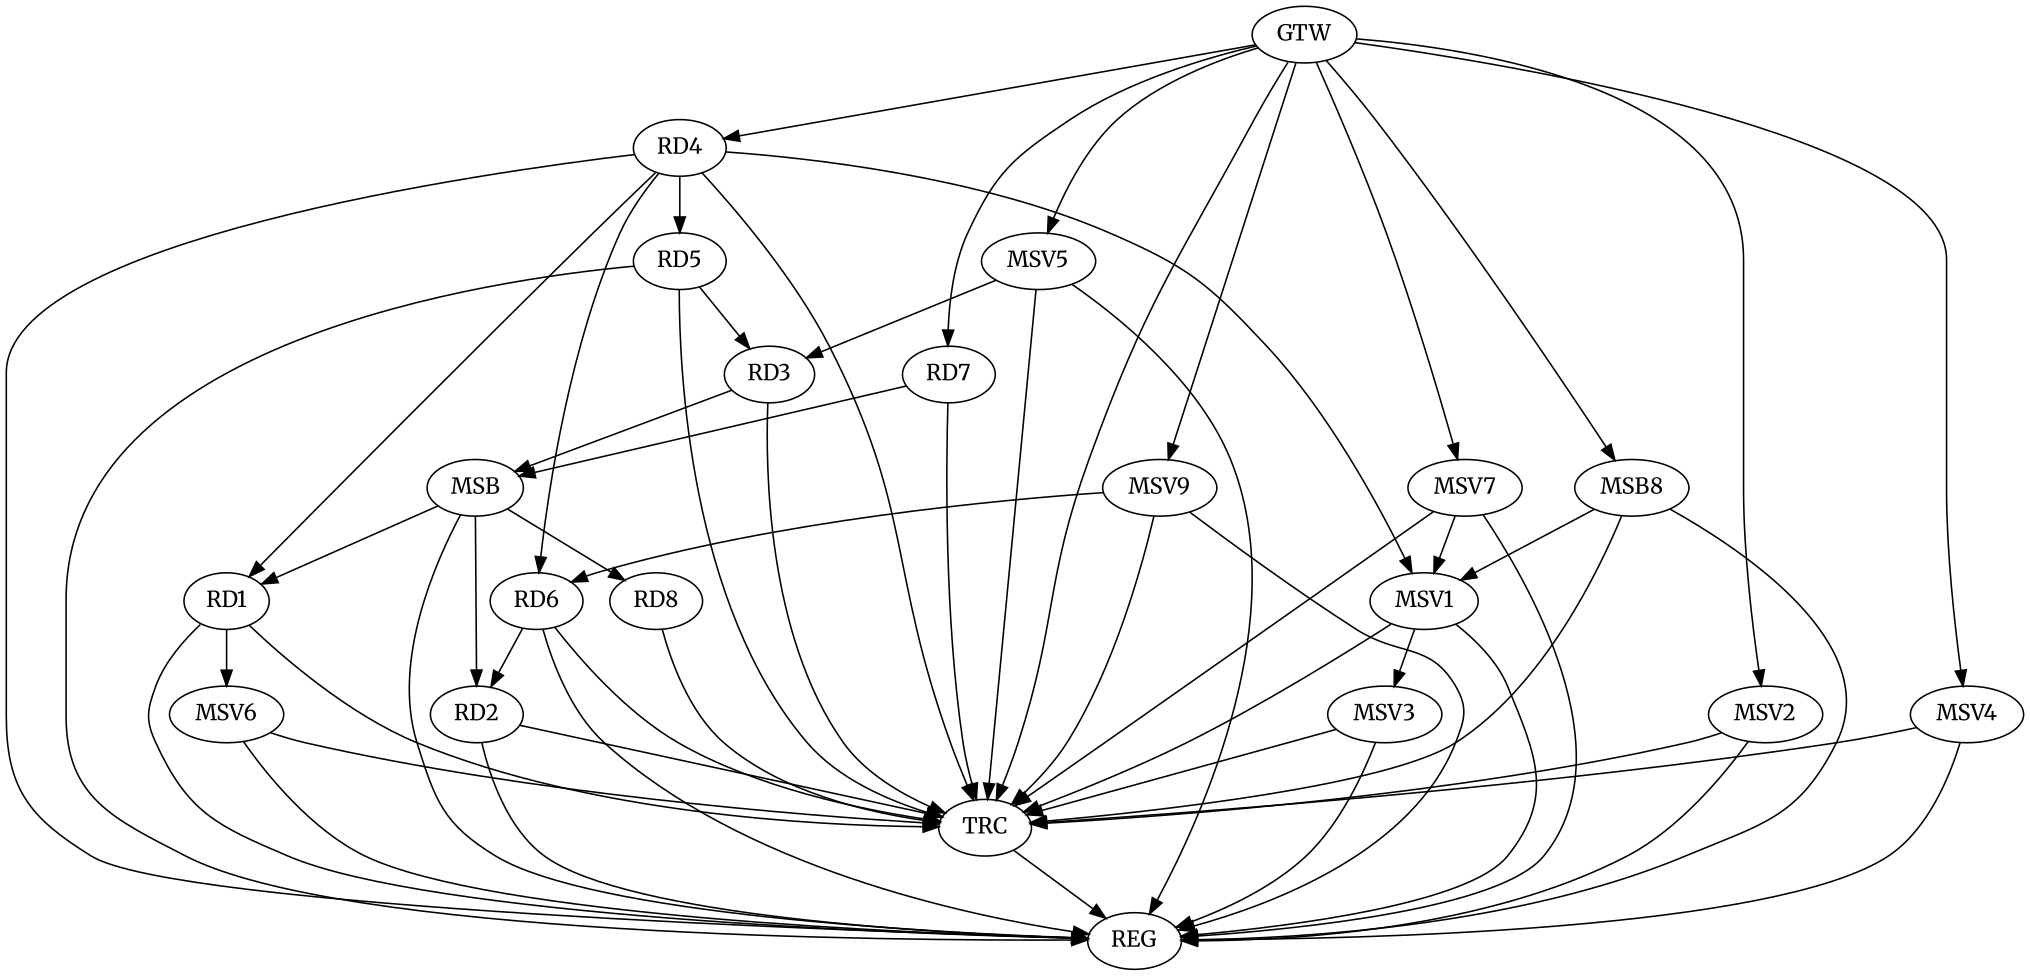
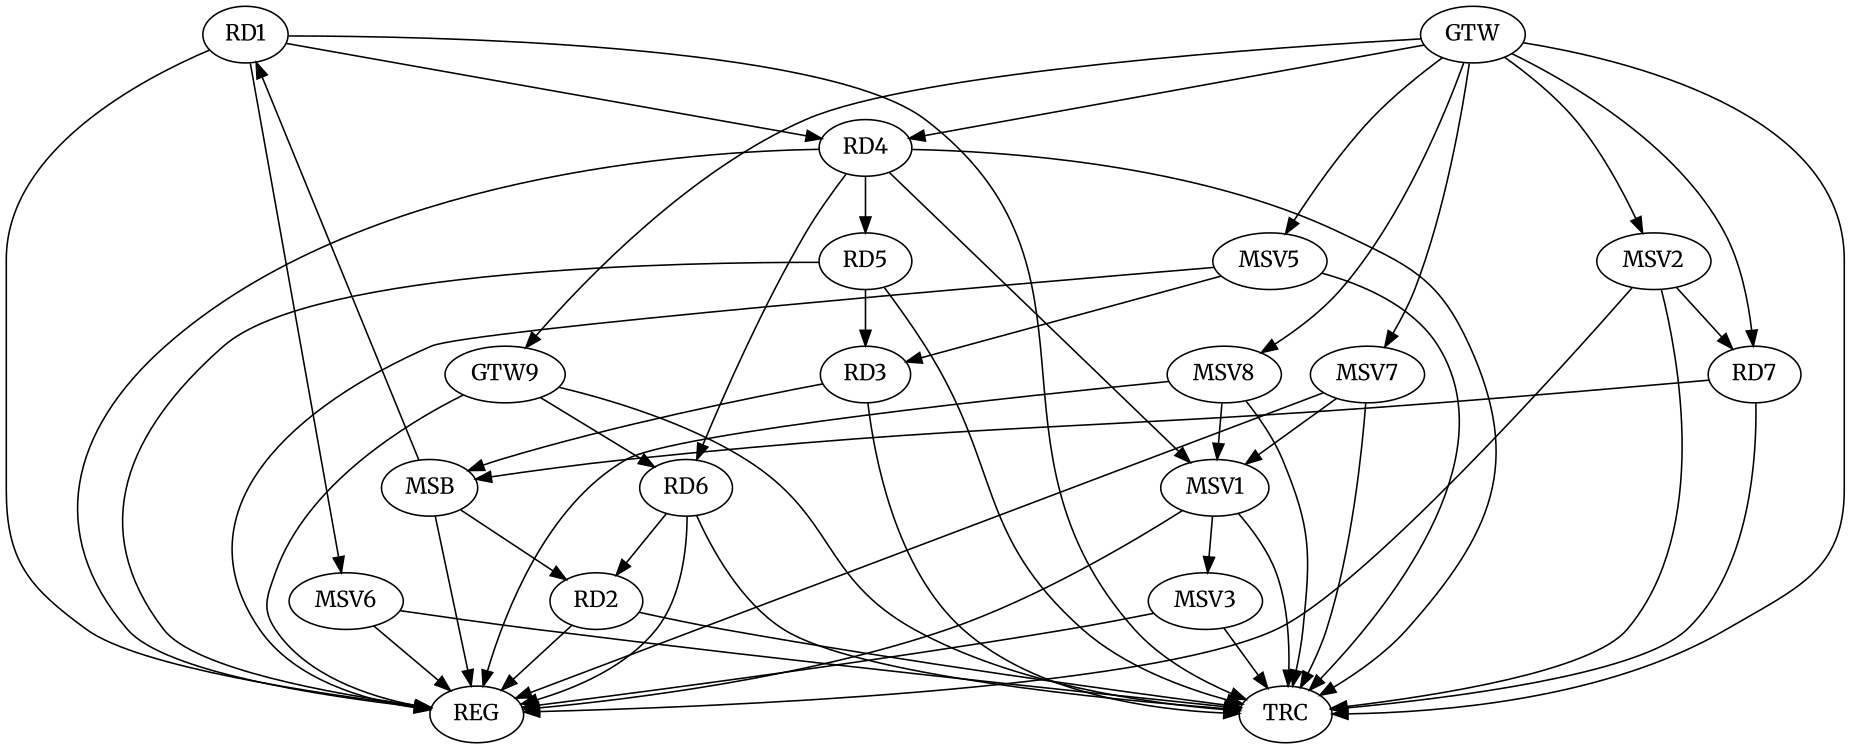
none -> (1699, 312)
(457, 368) -> (546, 90)
(1160, 488) -> (505, 375)
(1632, 488) -> (1224, 375)
(656, 601) -> none
(1967, 714) -> none
(1053, 880) -> none
